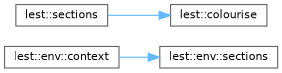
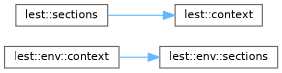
(219, 15) -> (219, 15)
